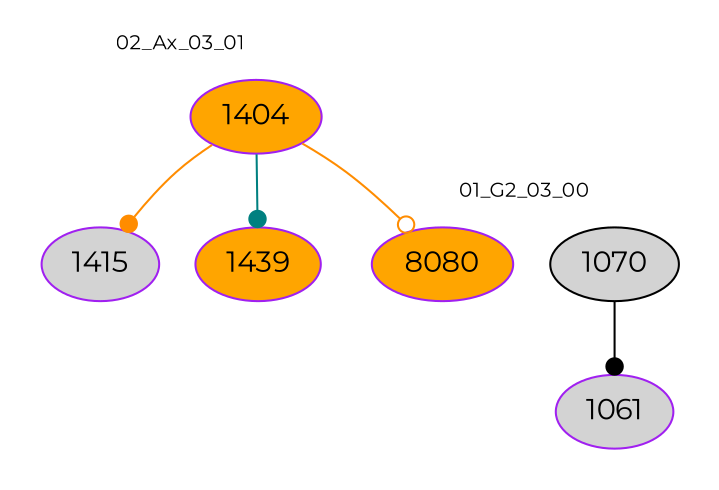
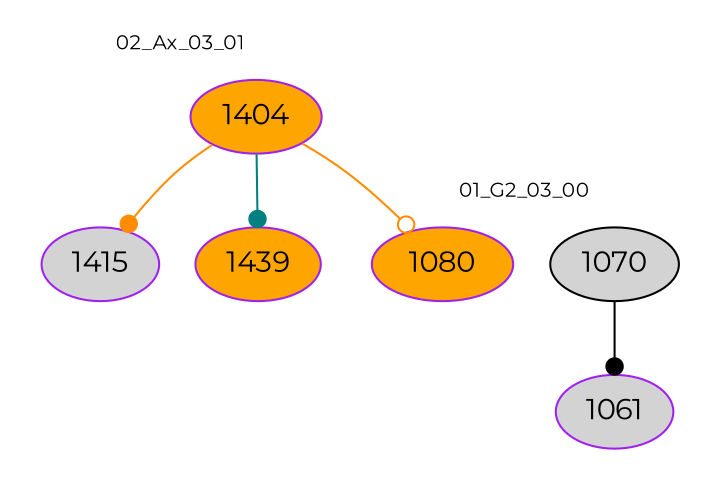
(442, 264) -> (442, 264)
